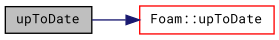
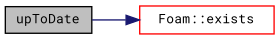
(207, 20) -> (207, 20)
